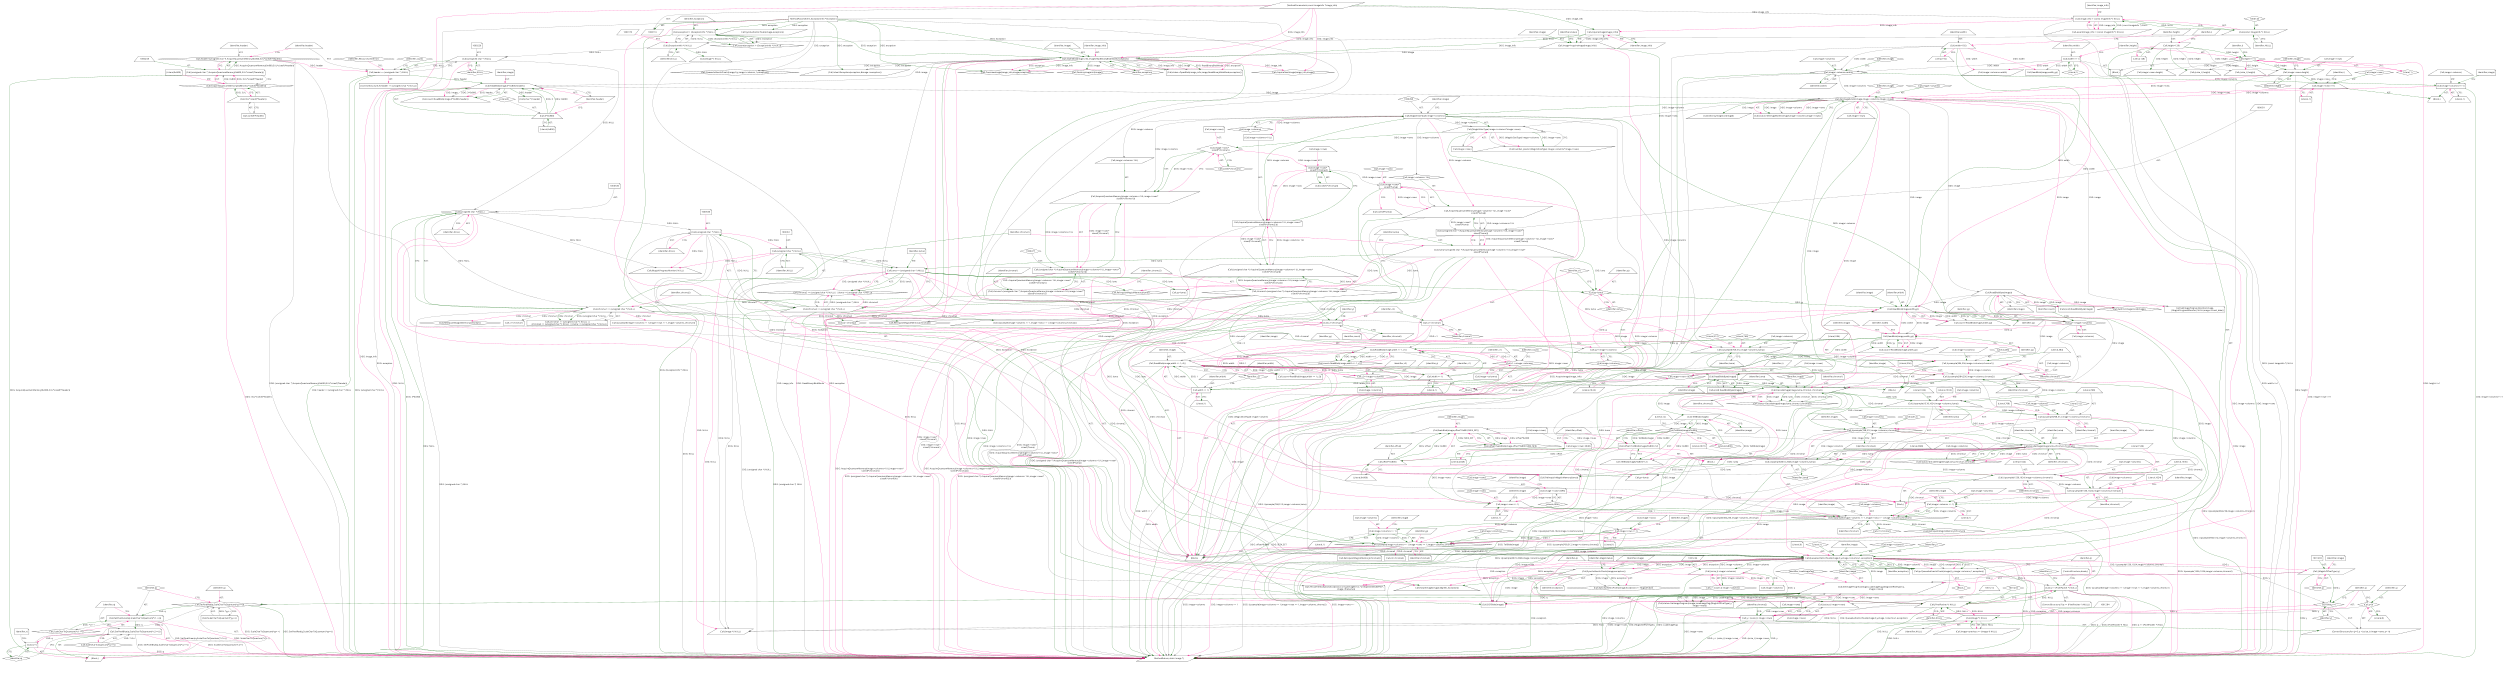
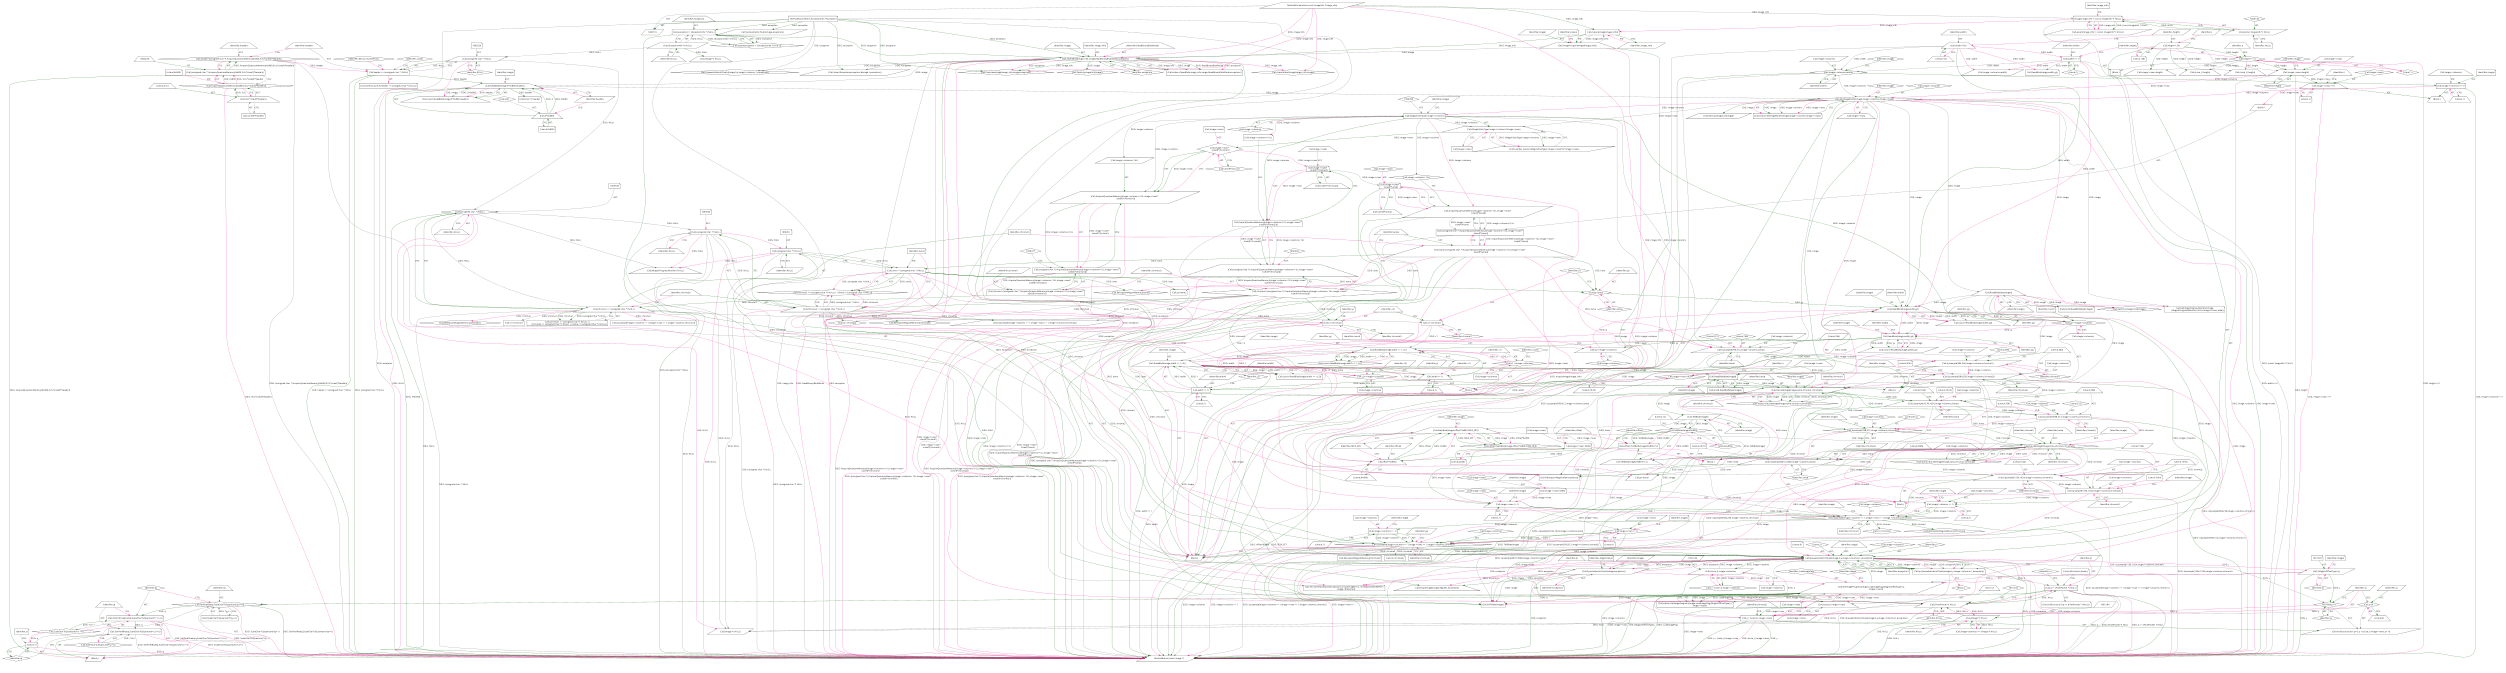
(2098, 19) -> (2098, 19)
(628, 32) -> none
(1466, 39) -> none
(1568, 39) -> (1568, 39)
none -> (1143, 46)
none -> (2017, 50)
none -> (163, 86)
(2103, 94) -> (2280, 92)
(1637, 106) -> (1637, 106)
(1229, 169) -> (1229, 169)
none -> (1387, 200)
none -> (1294, 251)
(363, 277) -> (1665, 290)
(1292, 338) -> (1268, 395)
(923, 342) -> none
(1449, 388) -> none
(1374, 418) -> (1500, 413)
(1829, 439) -> (1985, 441)
none -> (1351, 446)
(1630, 453) -> (1679, 458)
(1553, 504) -> none
none -> (1159, 540)
(1376, 568) -> (1376, 568)
(1624, 588) -> none
(1790, 613) -> (1790, 613)
(135, 618) -> (135, 618)
(73, 635) -> (36, 634)
(773, 643) -> (773, 643)
